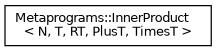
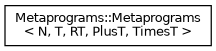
(108, 26) -> (108, 26)
